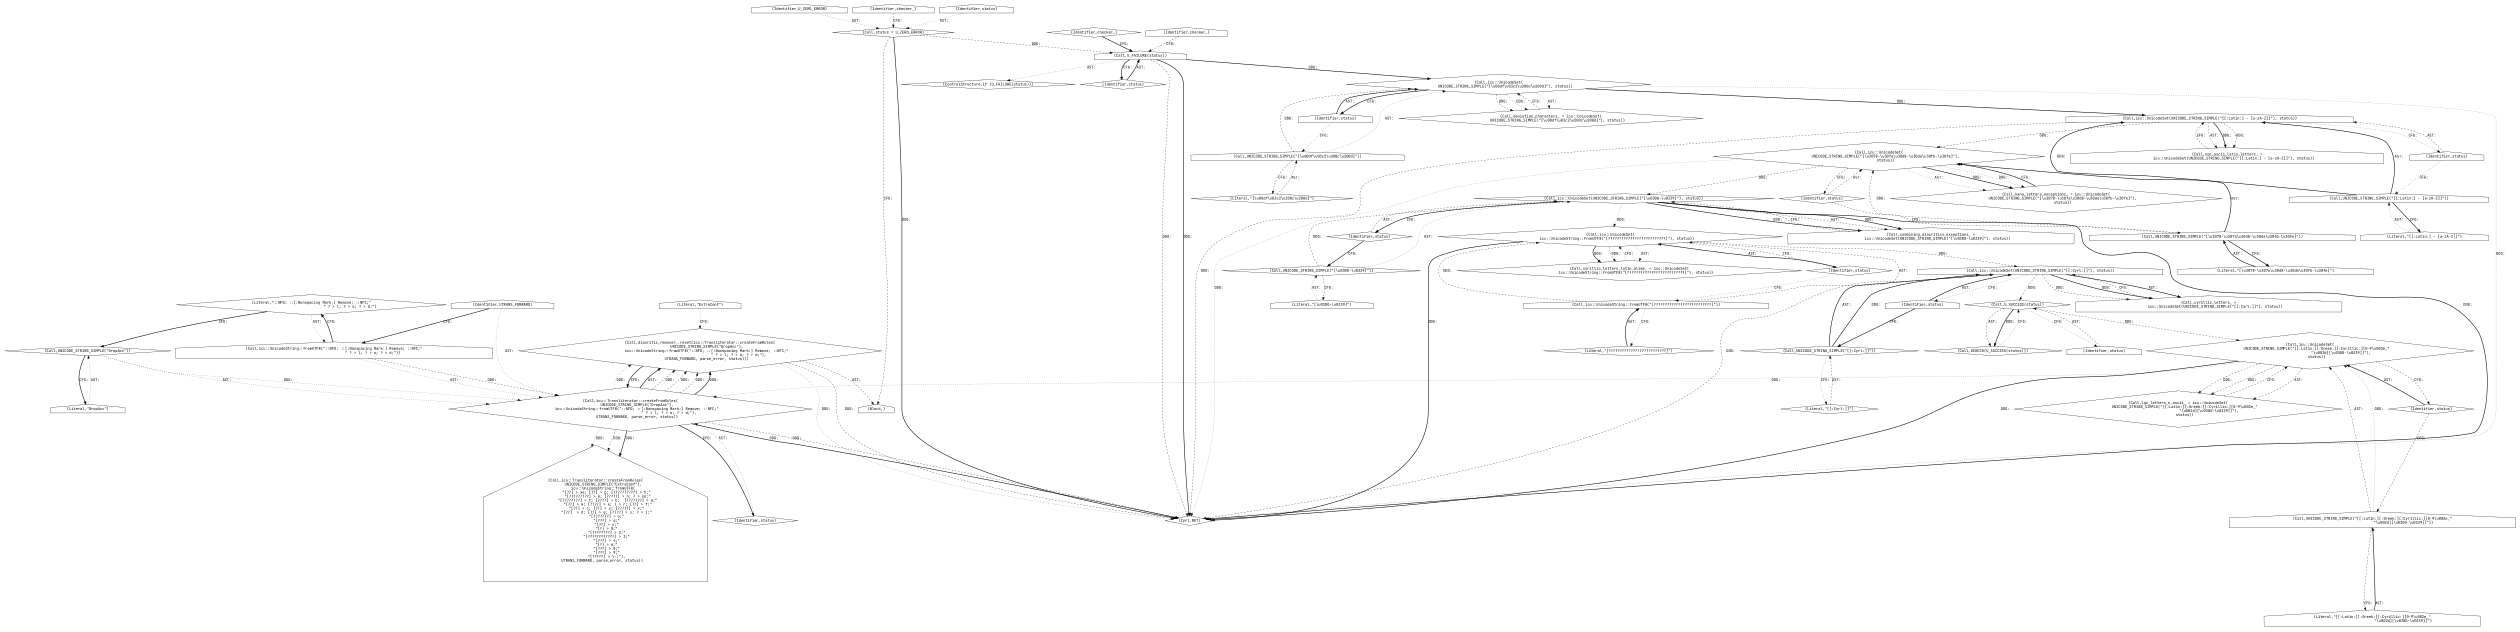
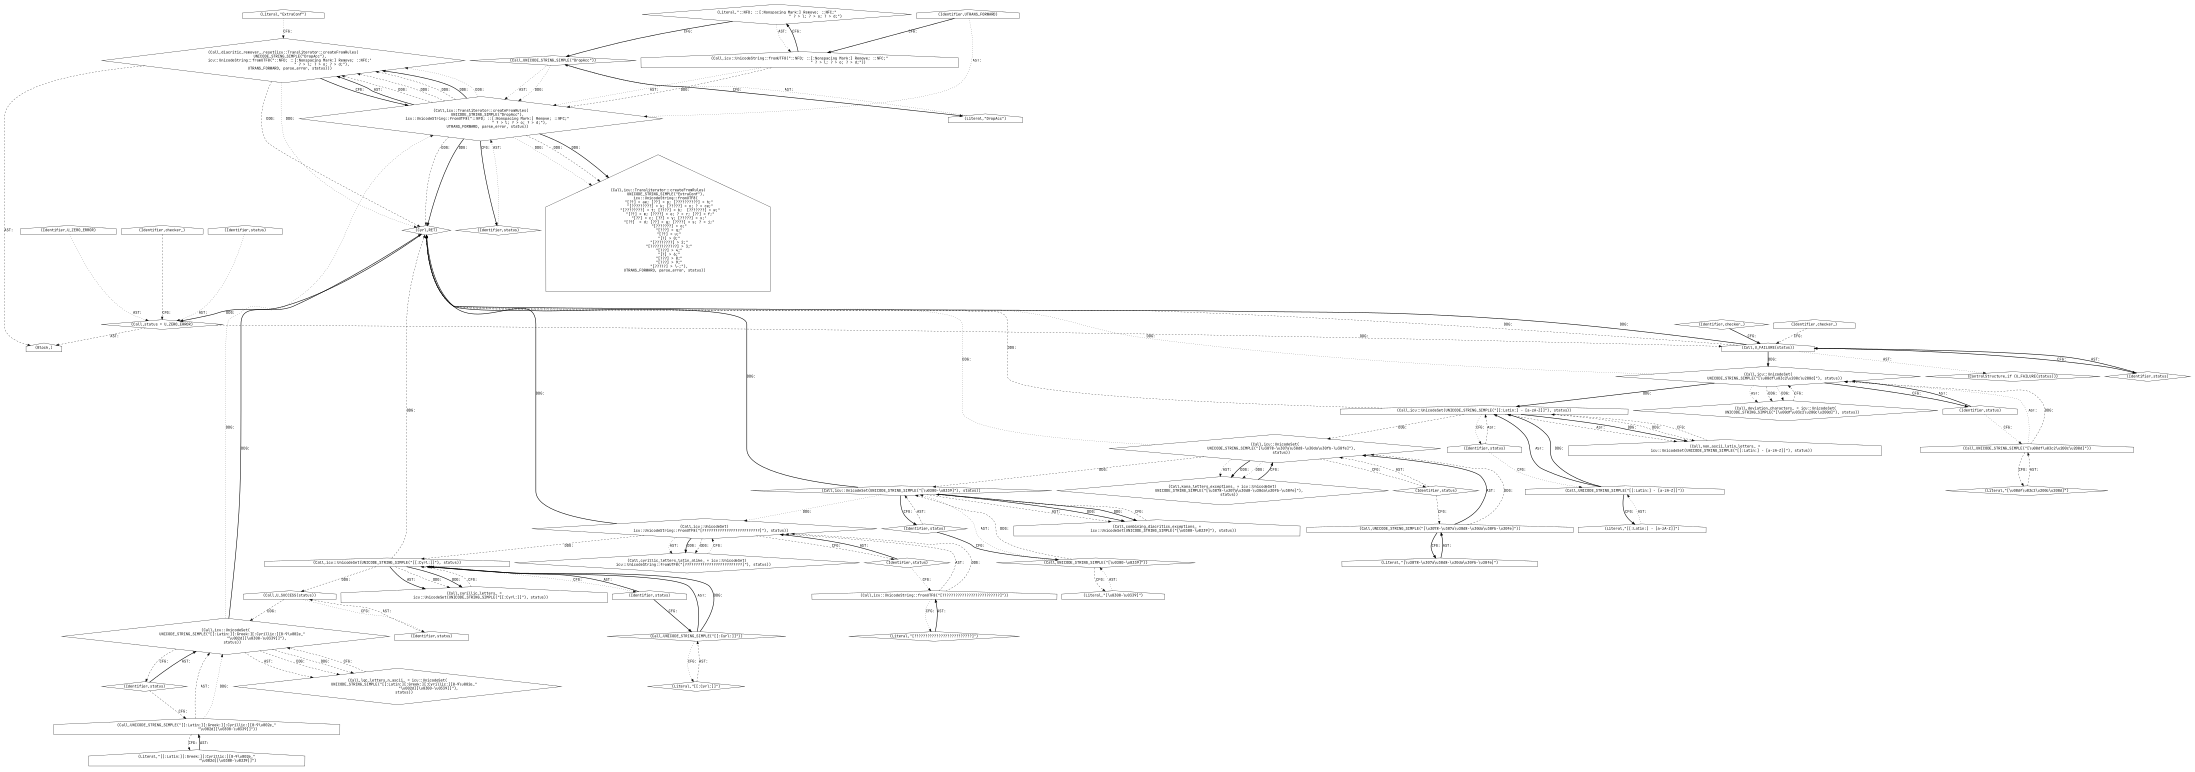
(889, 199) -> (116, 336)
(2018, 305) -> (290, 596)
(1993, 351) -> none
(902, 375) -> (303, 300)
